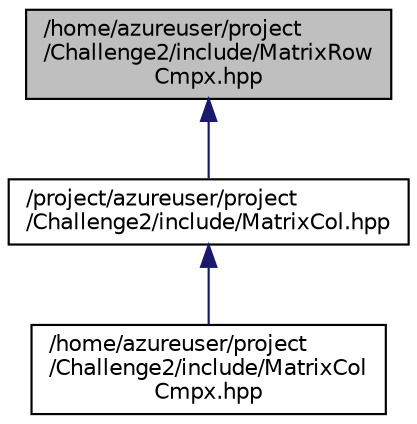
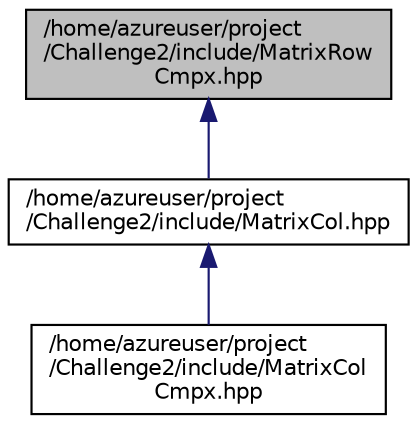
(209, 212) -> (209, 212)
